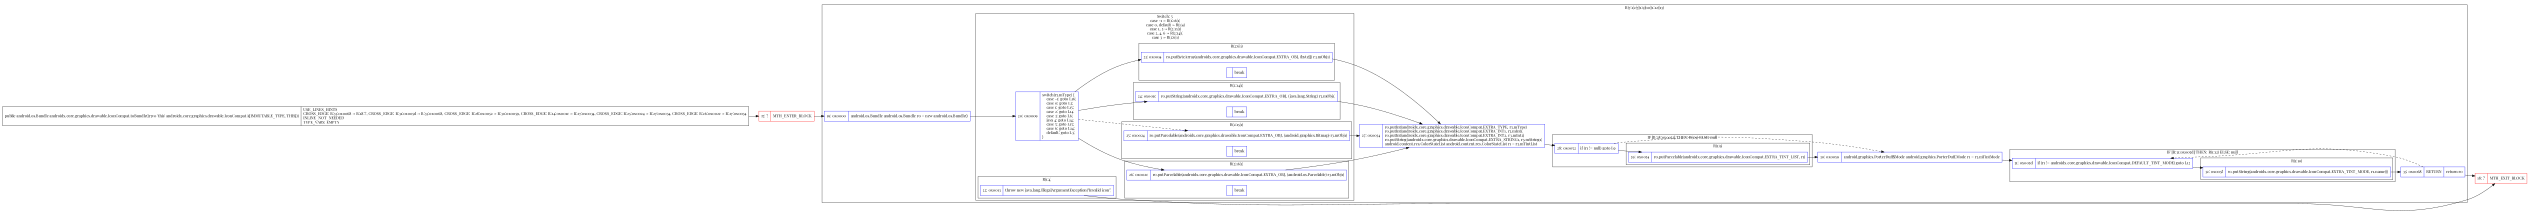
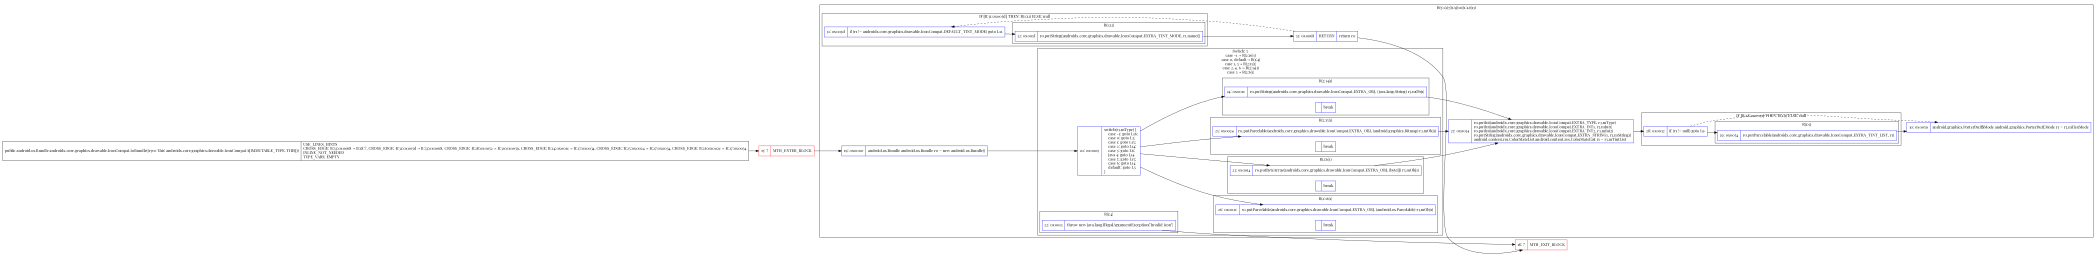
(1132, 125) -> (1189, 141)
(2006, 160) -> none
(2297, 161) -> (1109, 25)
(1337, 163) -> none
